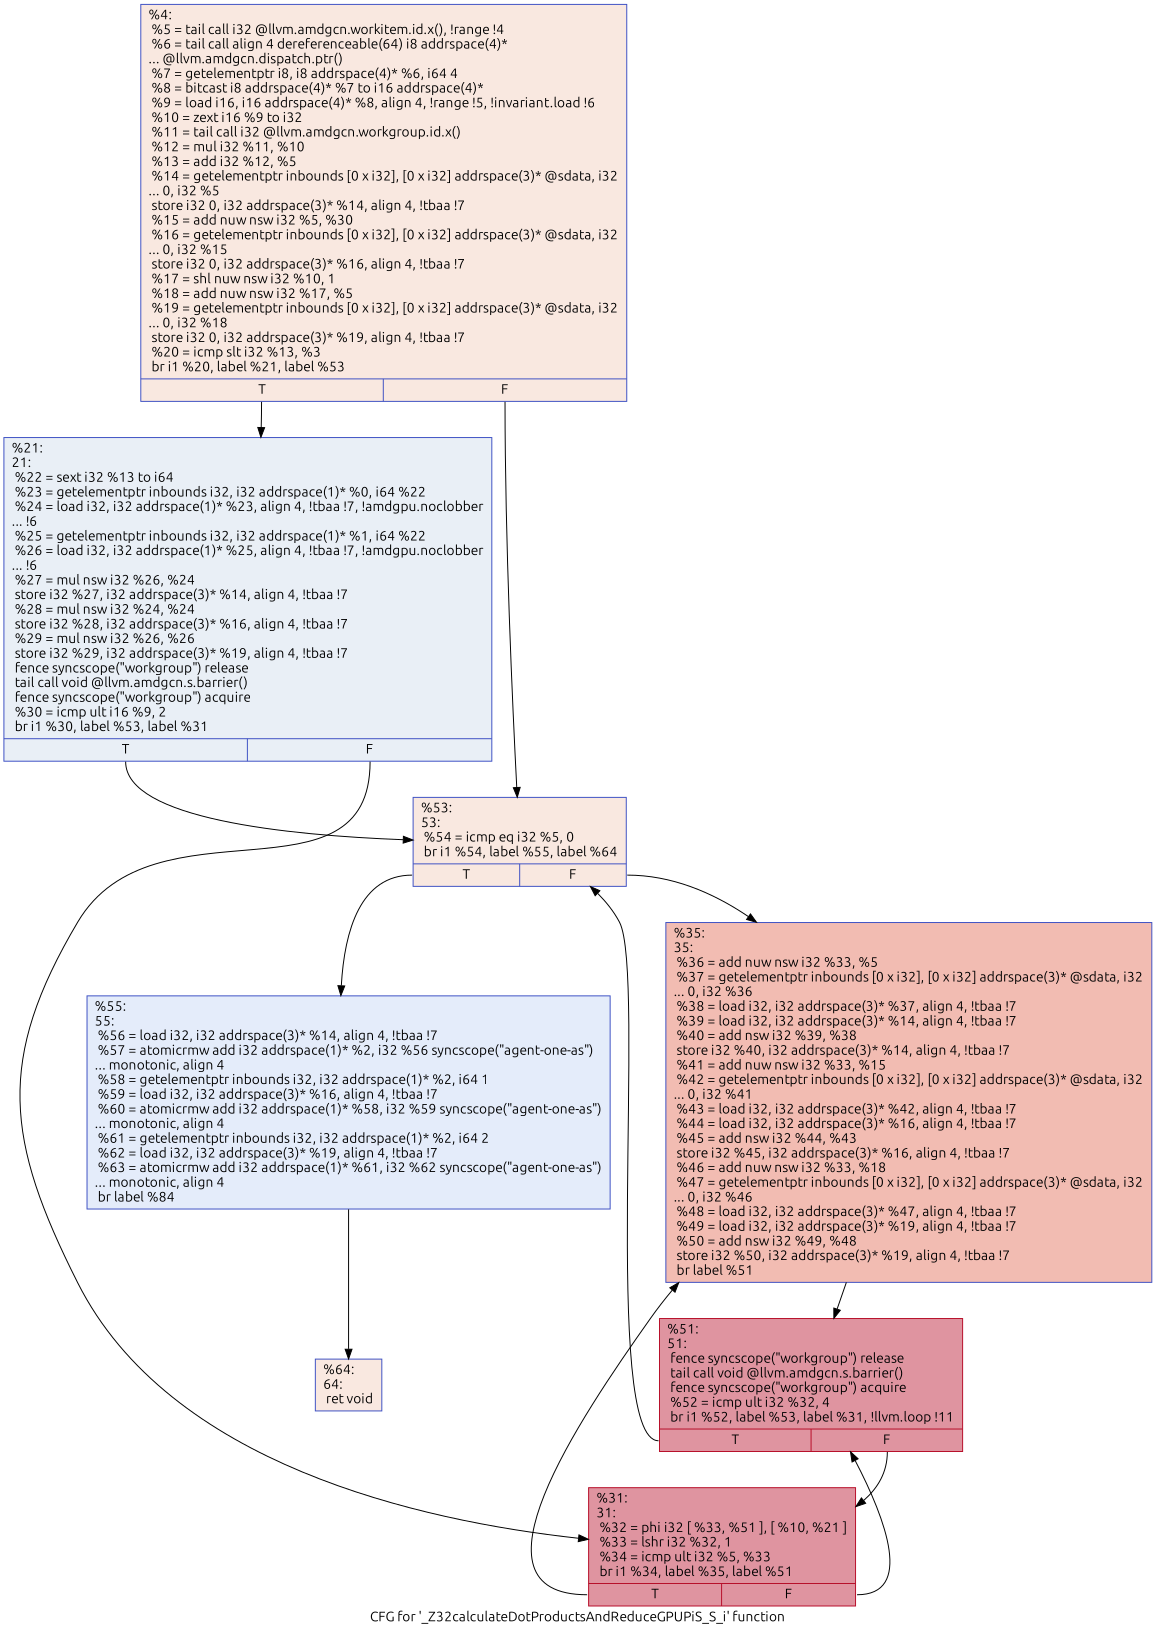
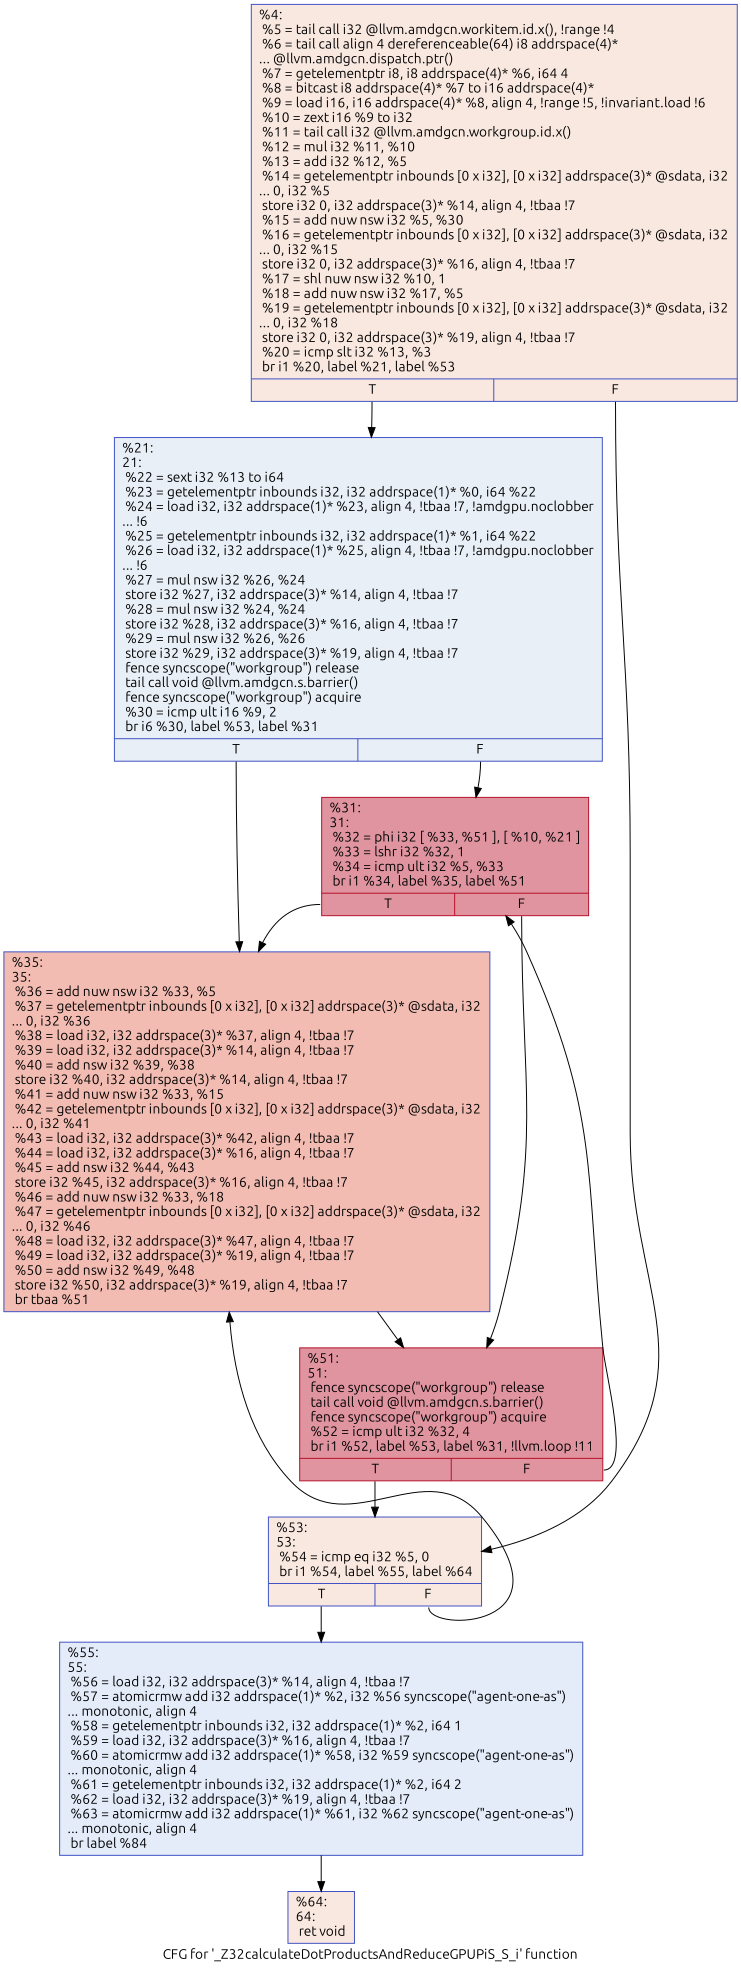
(110, 727) -> (221, 727)
(253, 826) -> (237, 852)
(714, 1271) -> (51, 1300)
